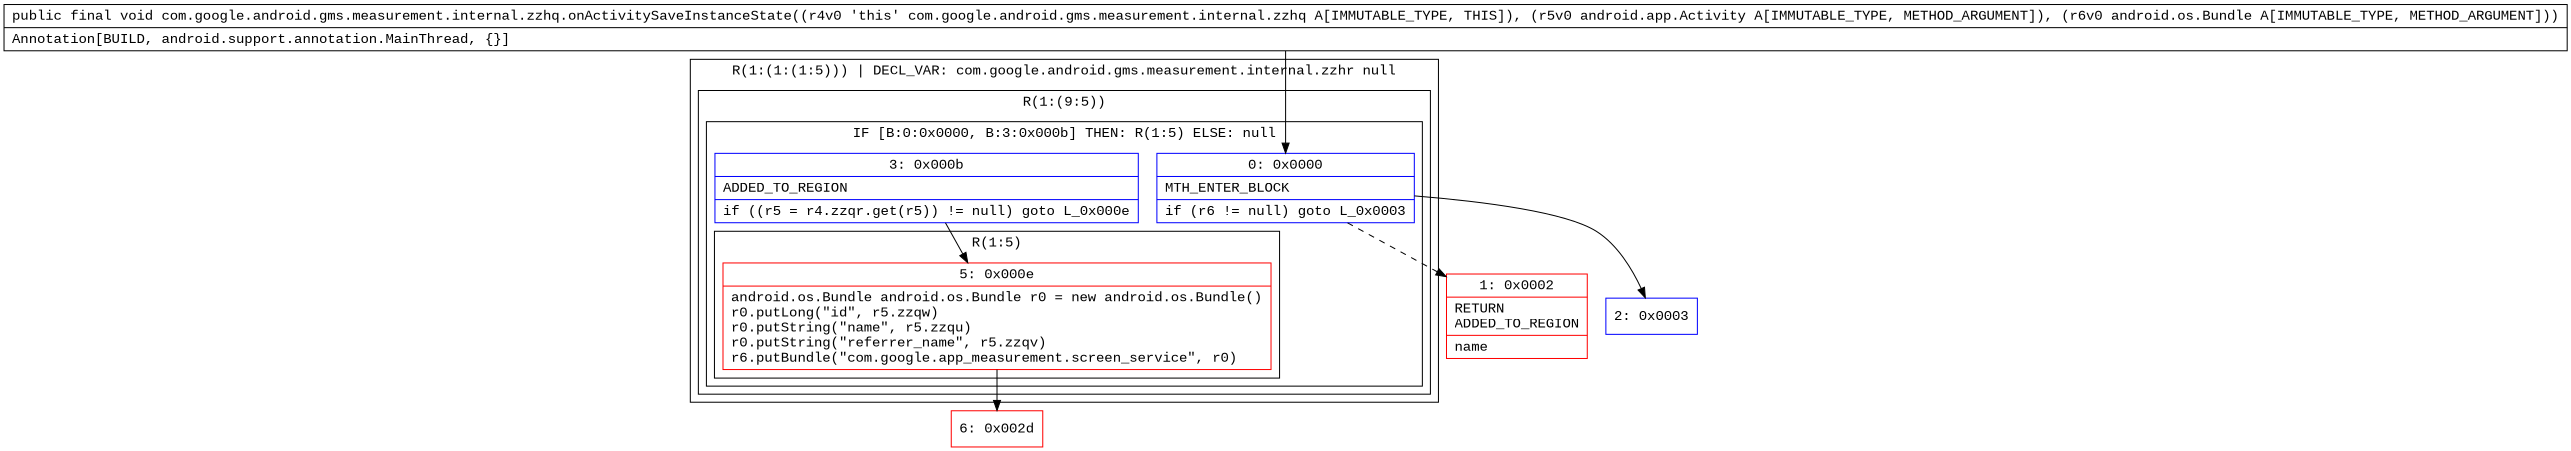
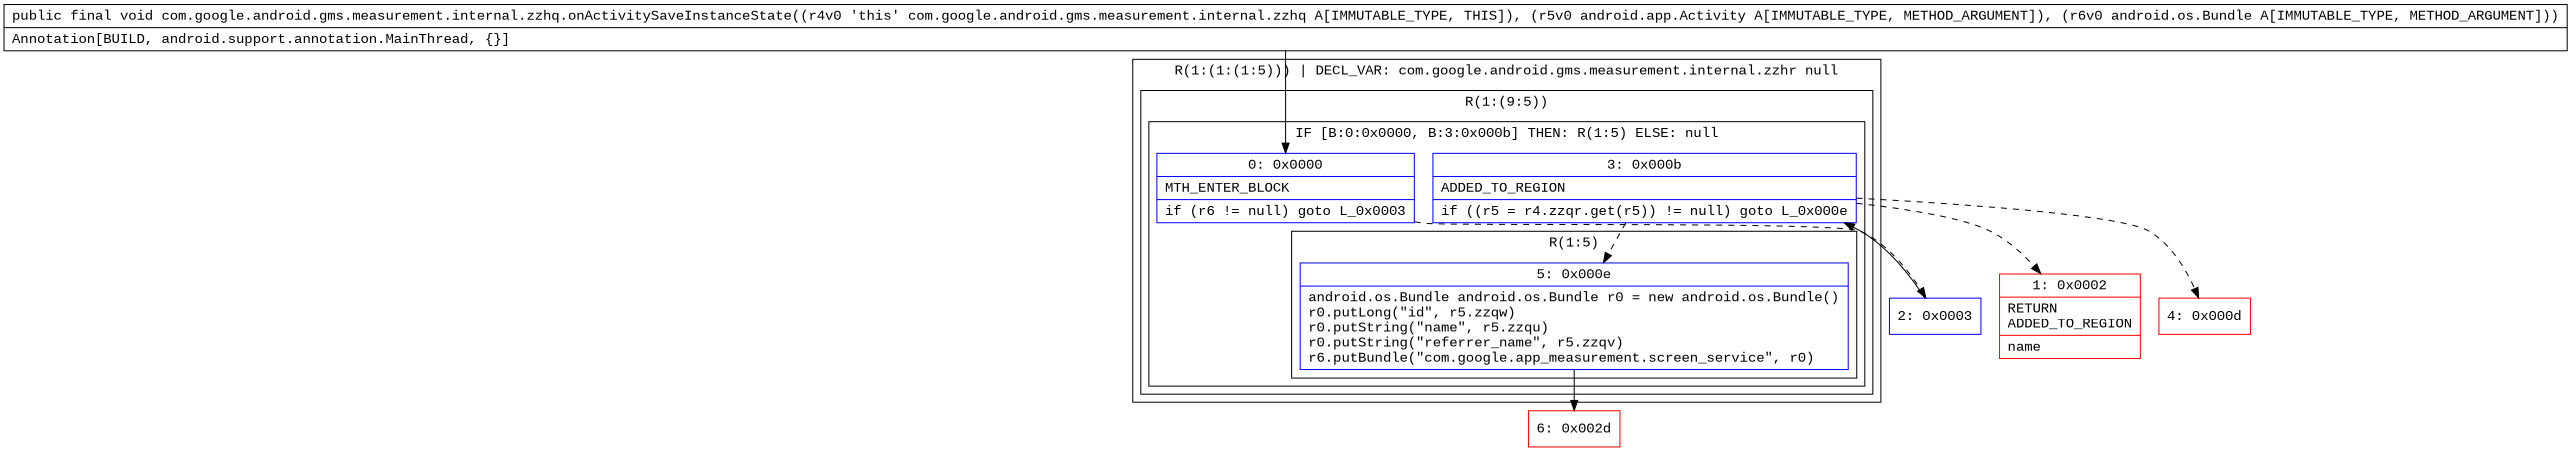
(1543, 213) -> (1680, 225)
(954, 238) -> (1617, 238)
(1392, 247) -> (1952, 218)
none -> (1894, 258)
(997, 316) -> (1574, 316)
none -> (2205, 316)
